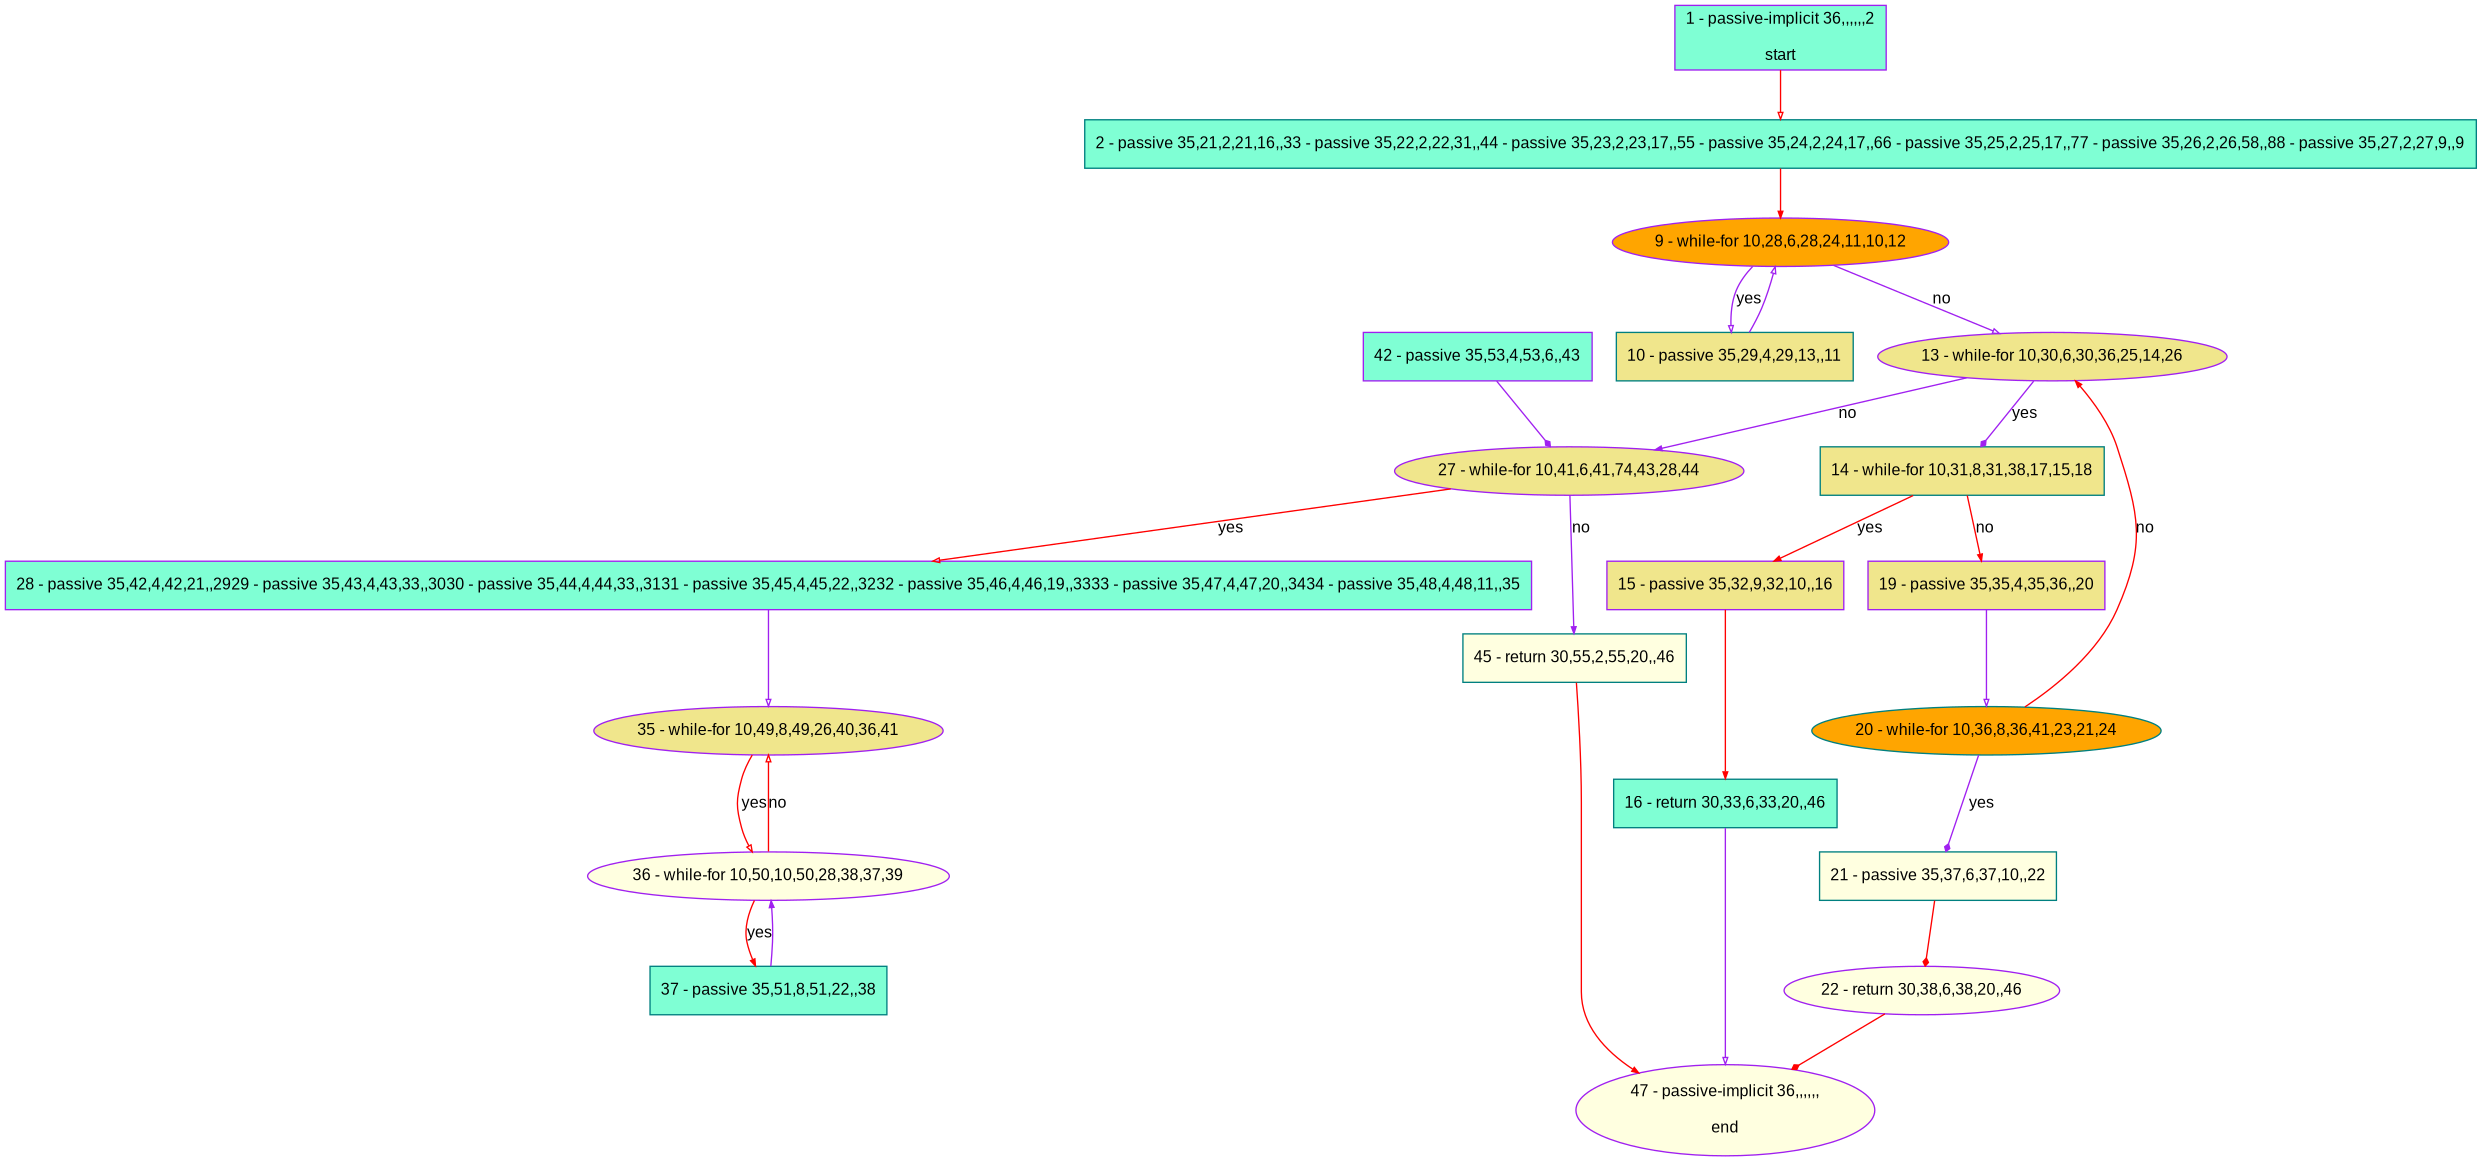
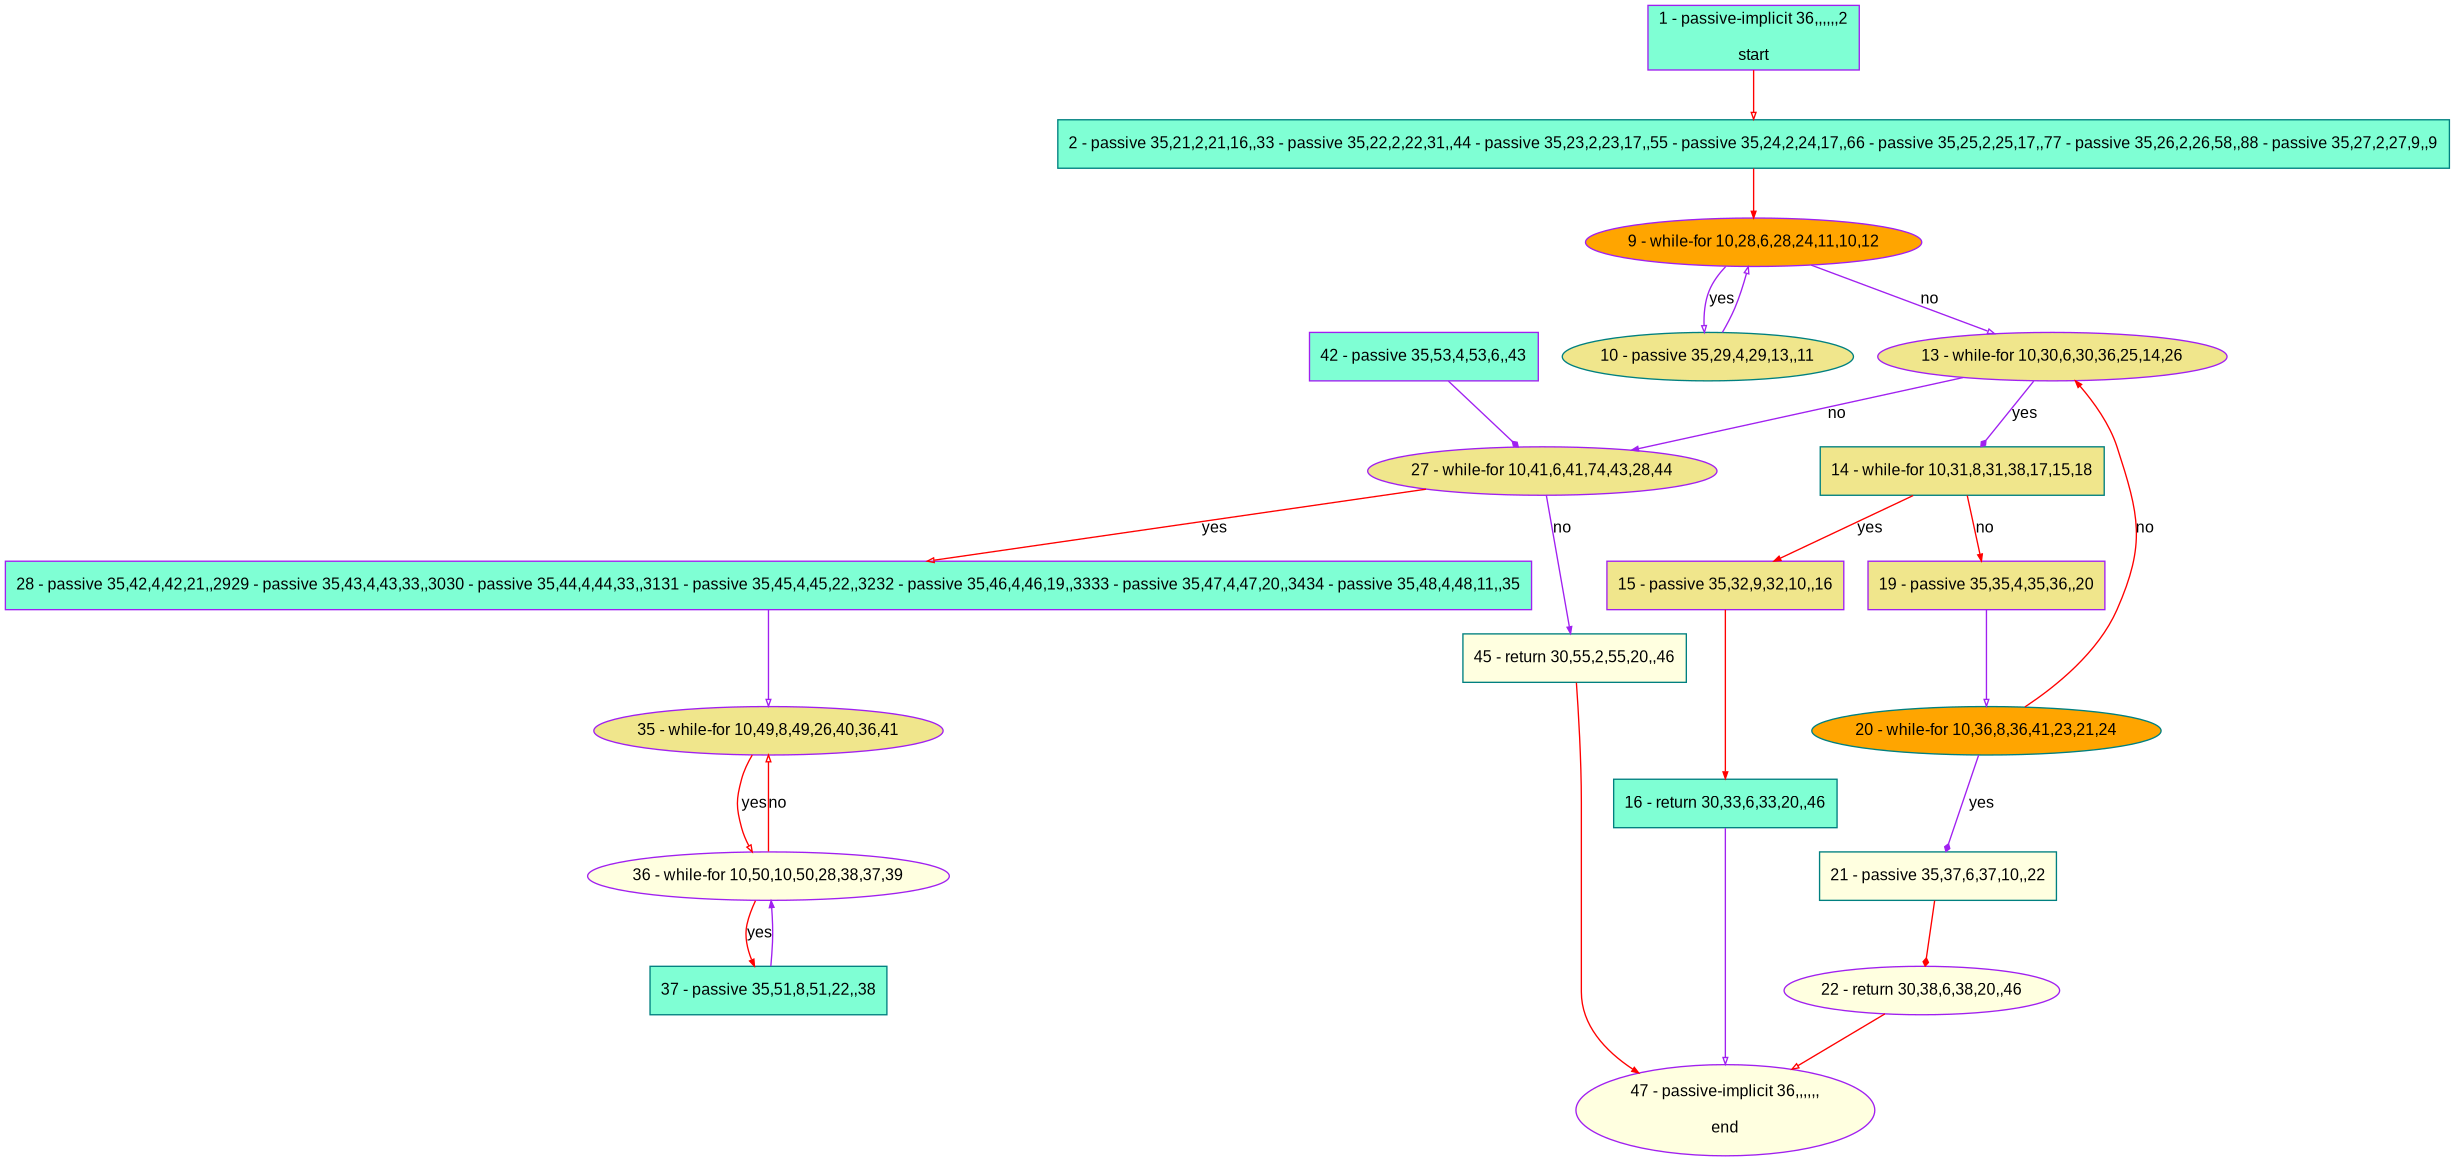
(1735, 357) -> (1708, 357)
(1842, 1039) -> (1841, 1040)
